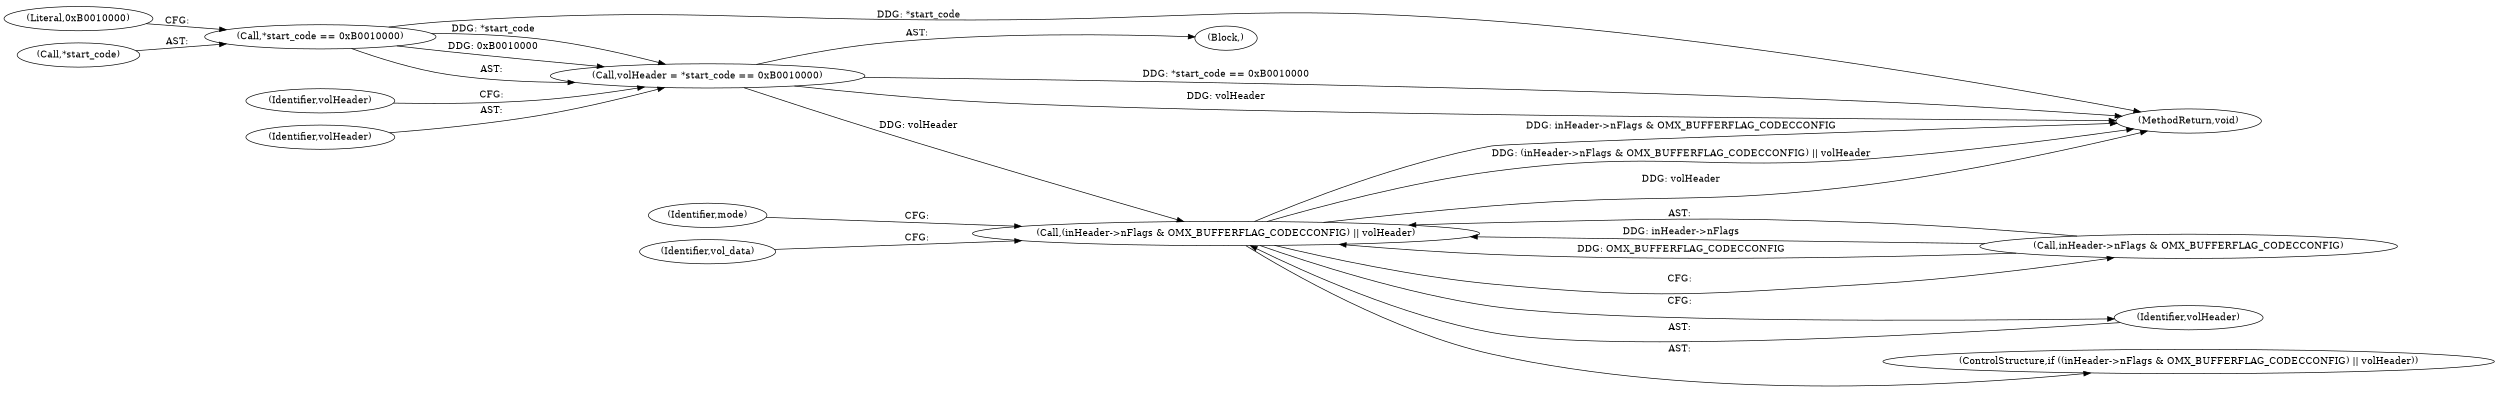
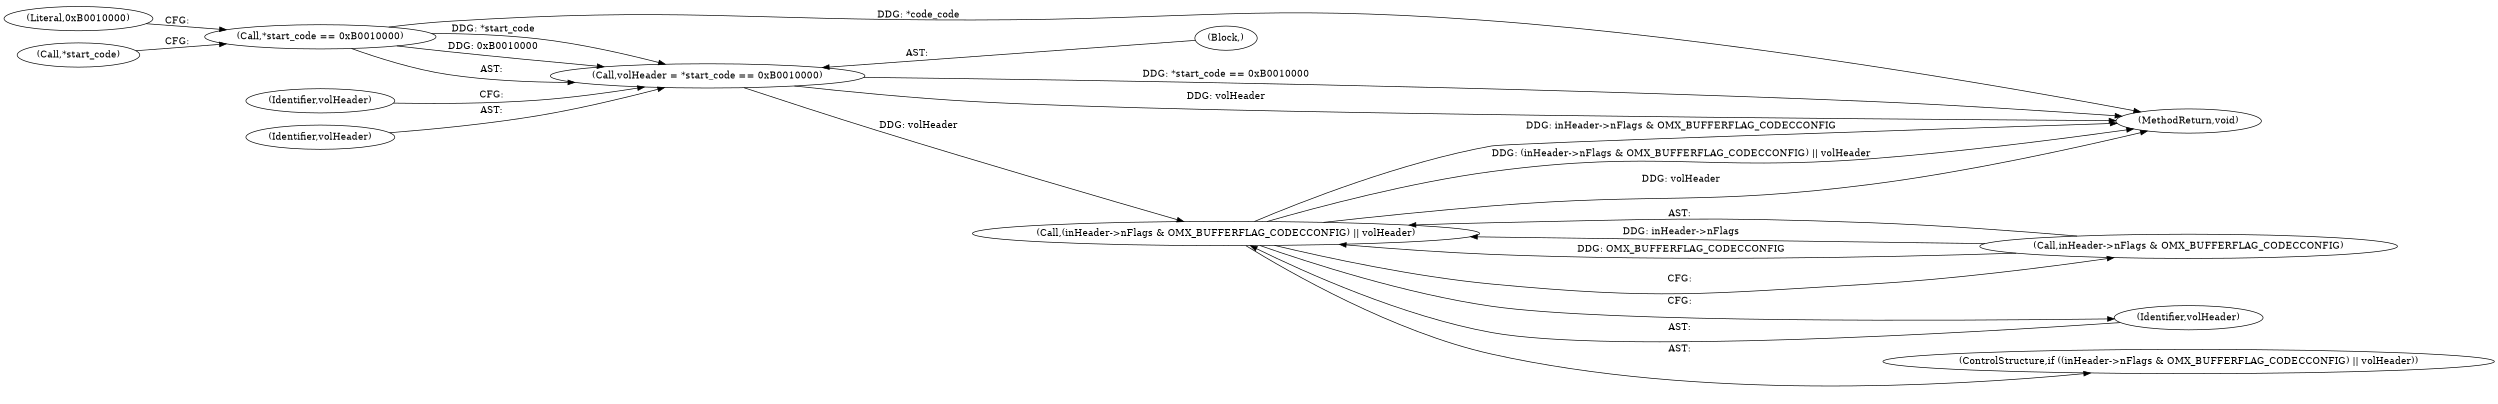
(919, 15) -> (919, 15)
(971, 37) -> (1012, 54)
(179, 42) -> (179, 42)
(708, 215) -> none
(708, 252) -> none
